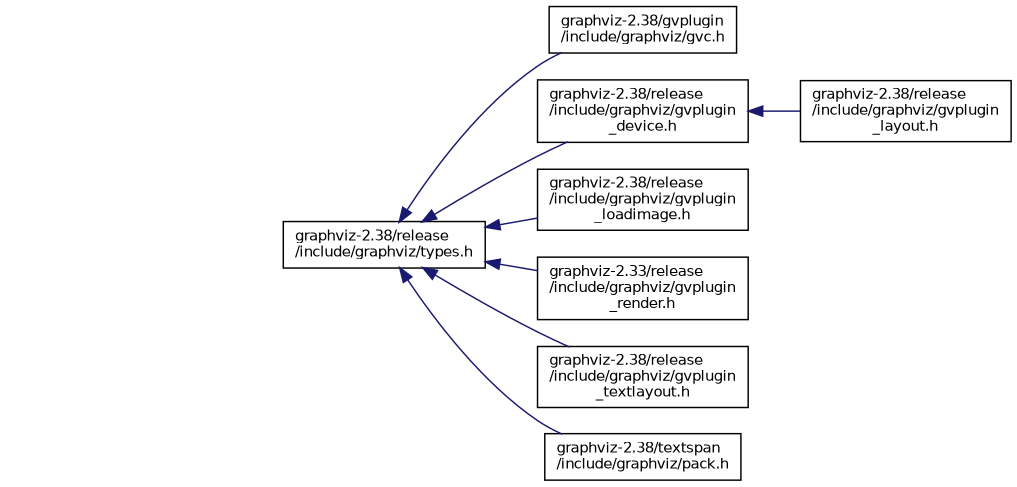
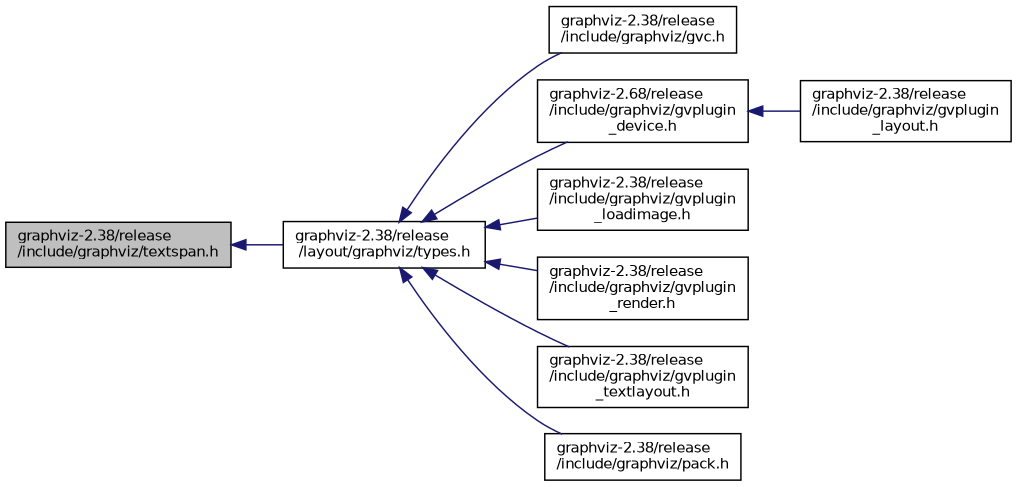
(643, 30) -> (643, 30)
(643, 111) -> (643, 111)
none -> (118, 245)
(384, 245) -> (384, 245)
(643, 288) -> (643, 288)
(643, 457) -> (643, 457)
